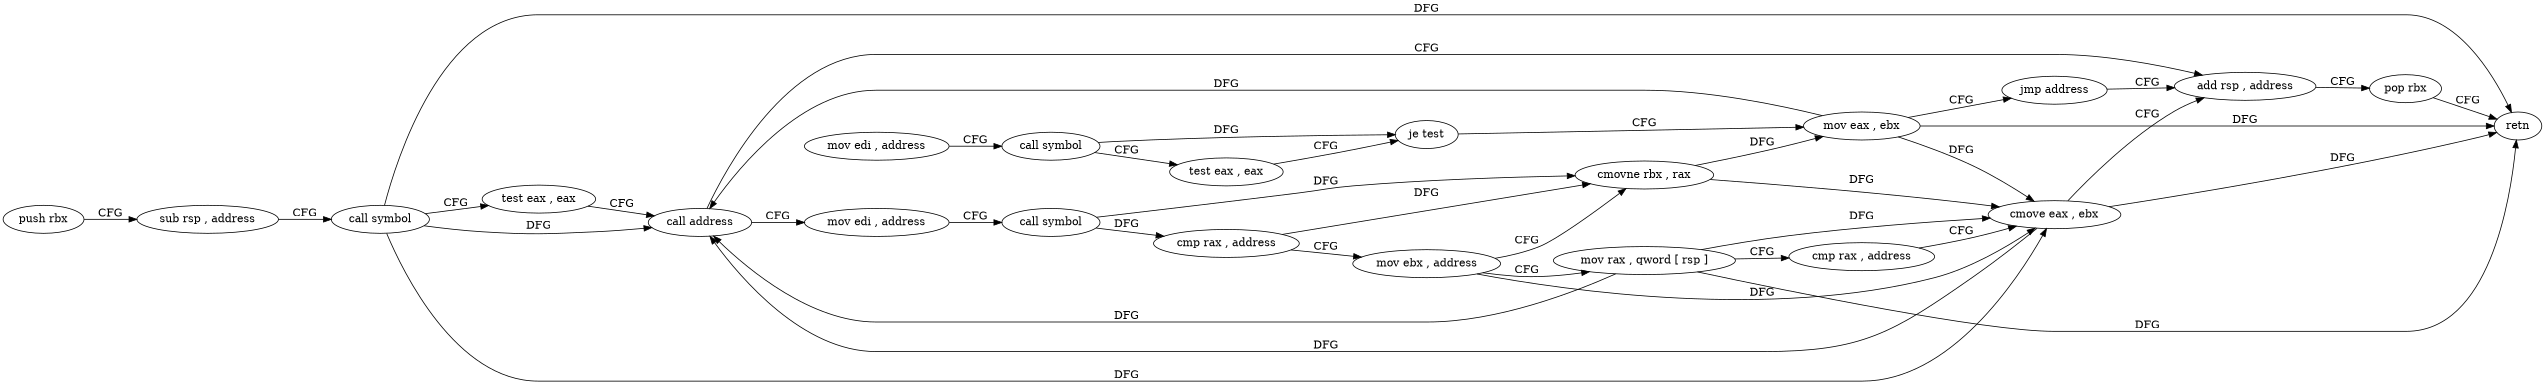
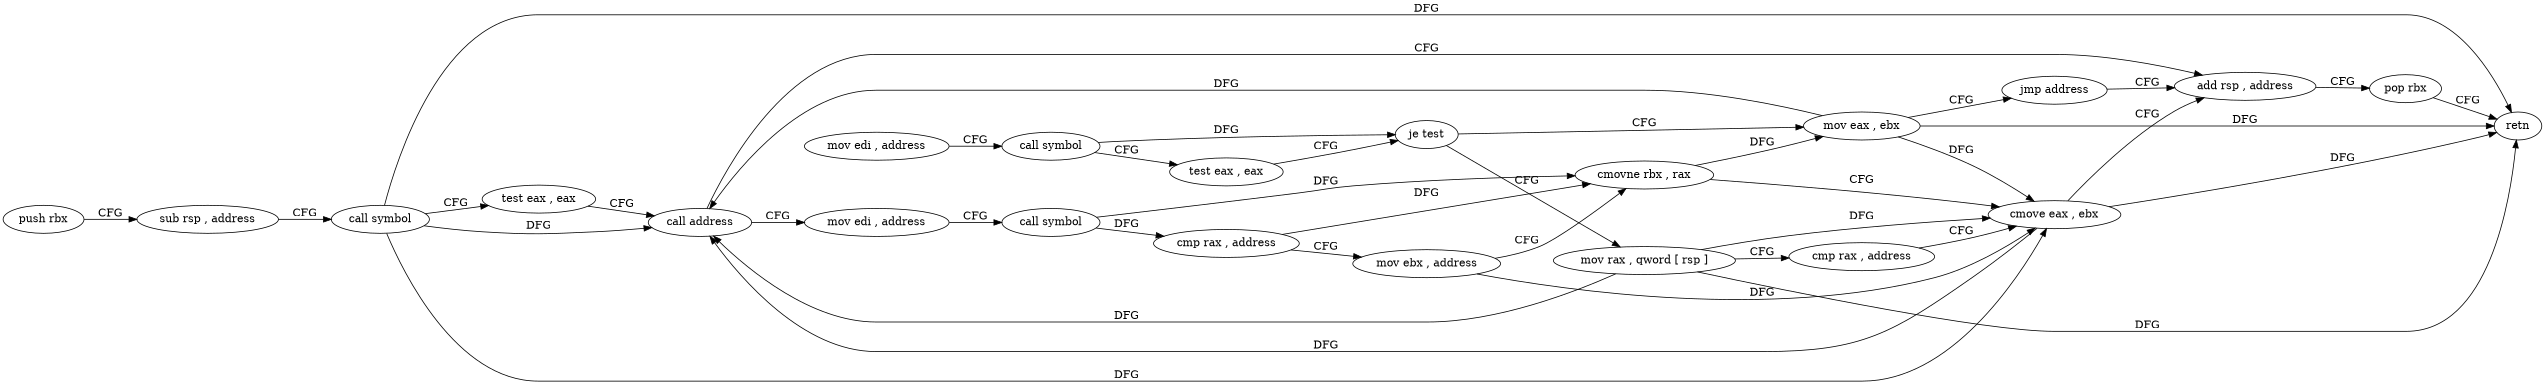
(1862, 180) -> (1862, 180)
(1532, 277) -> (1521, 189)
